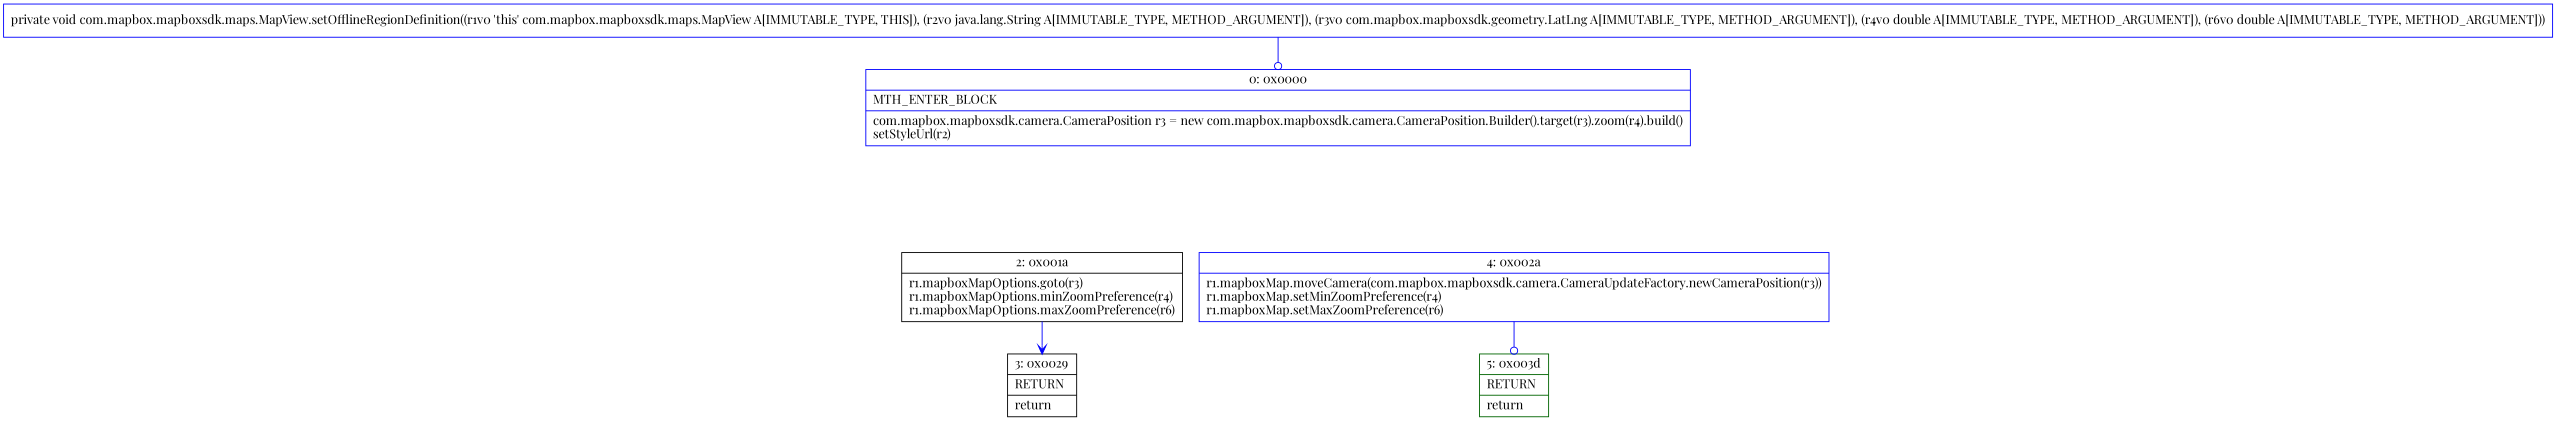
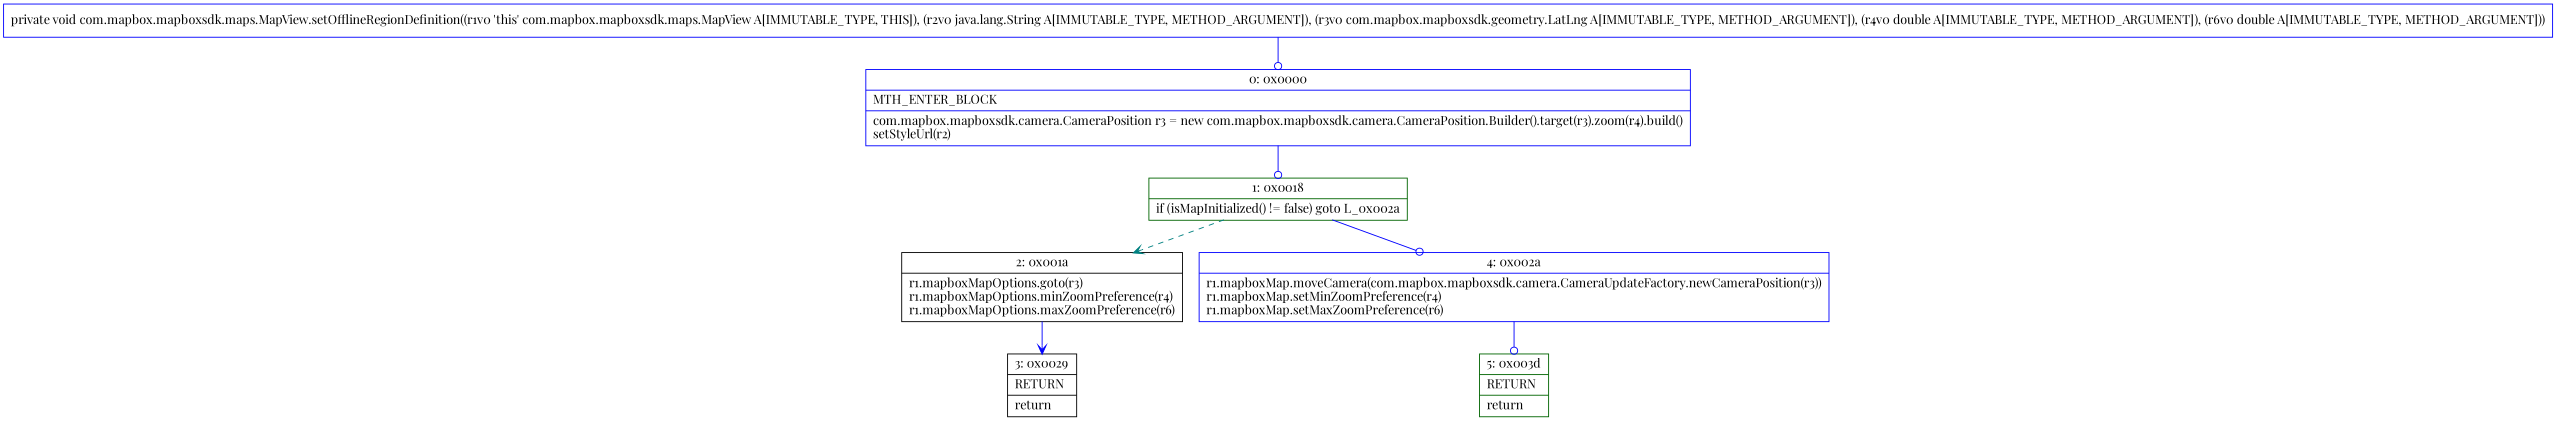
none -> (1278, 199)
